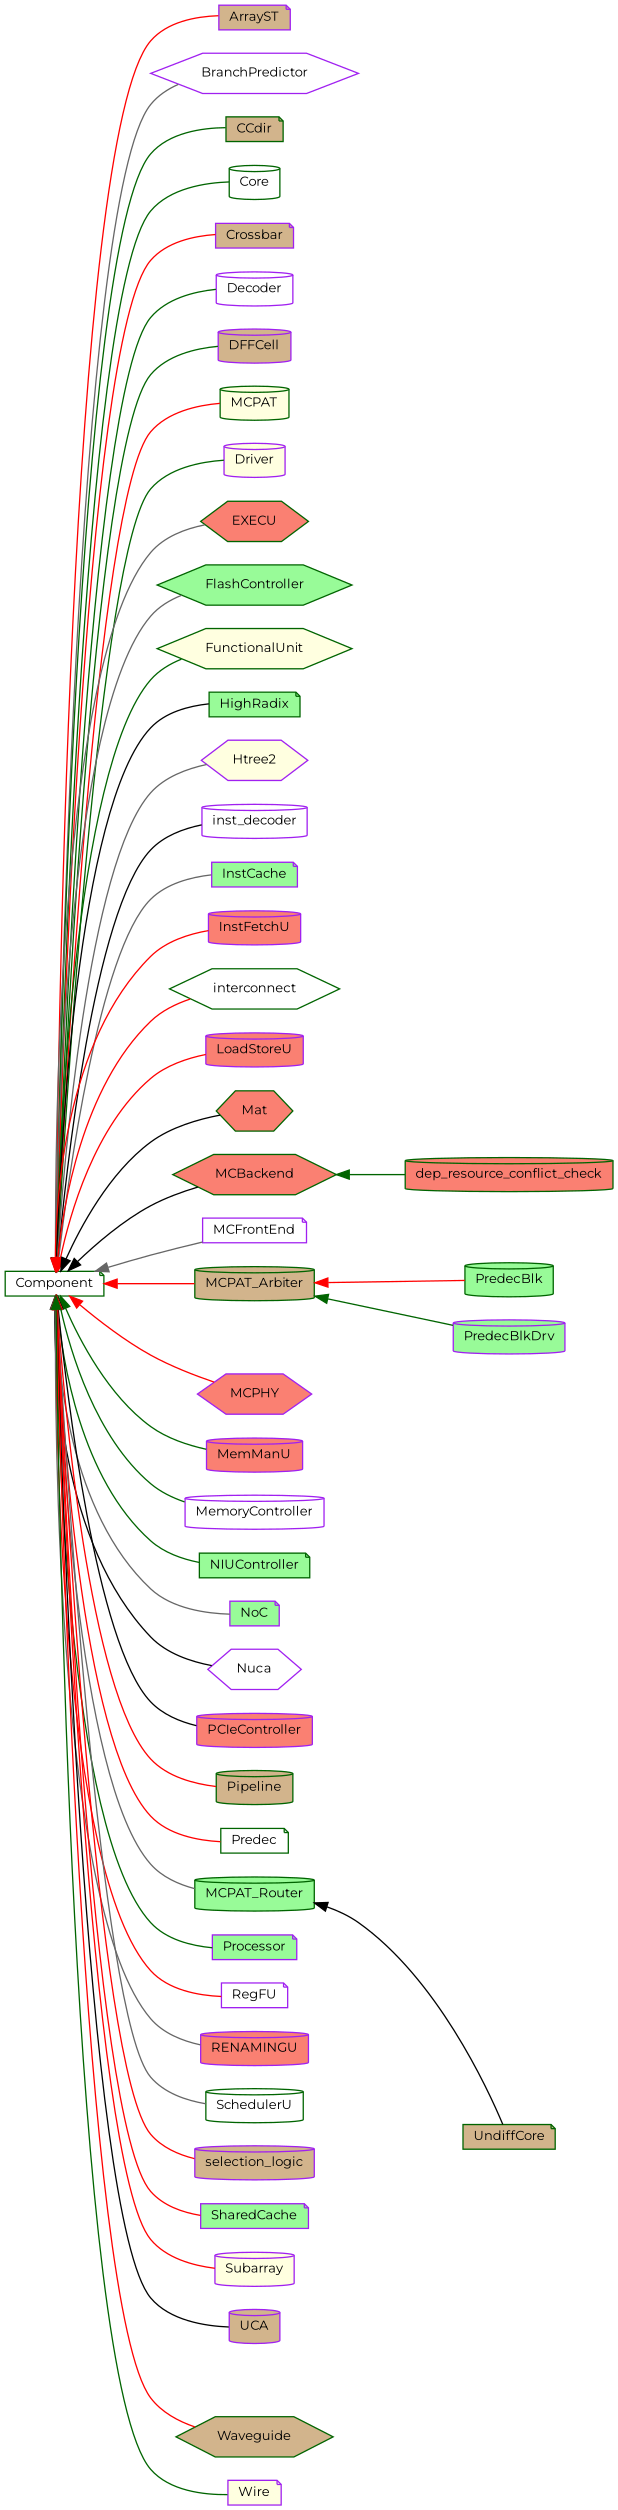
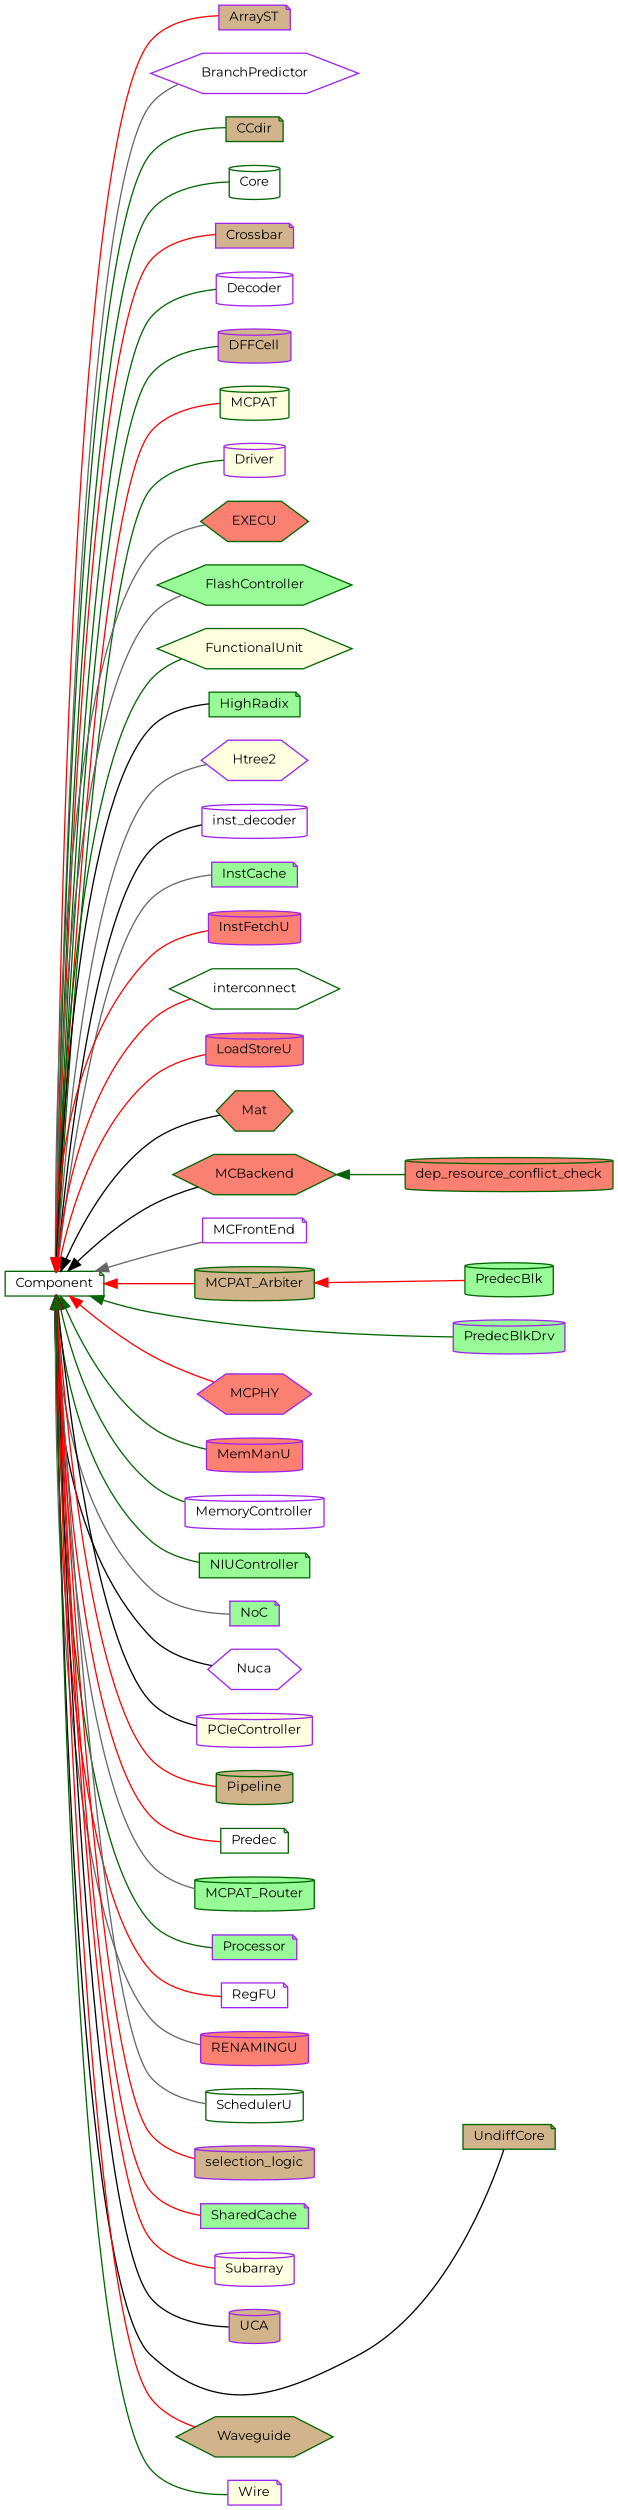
(391, 1312) -> (277, 1329)
(255, 1730) -> (255, 1730)
(433, 2000) -> (144, 2340)
